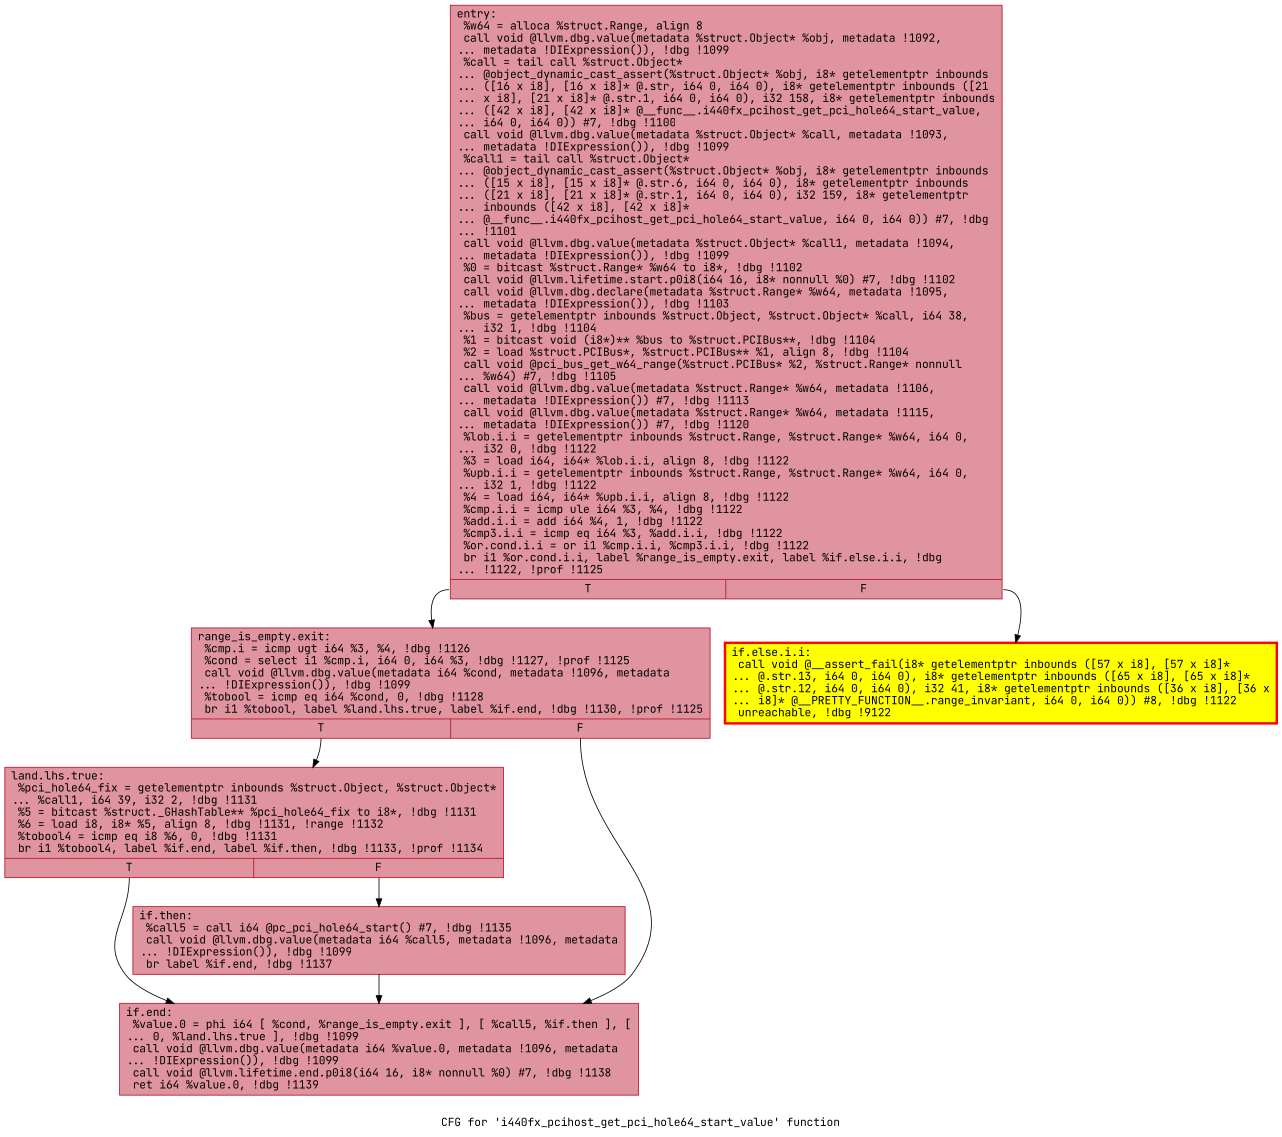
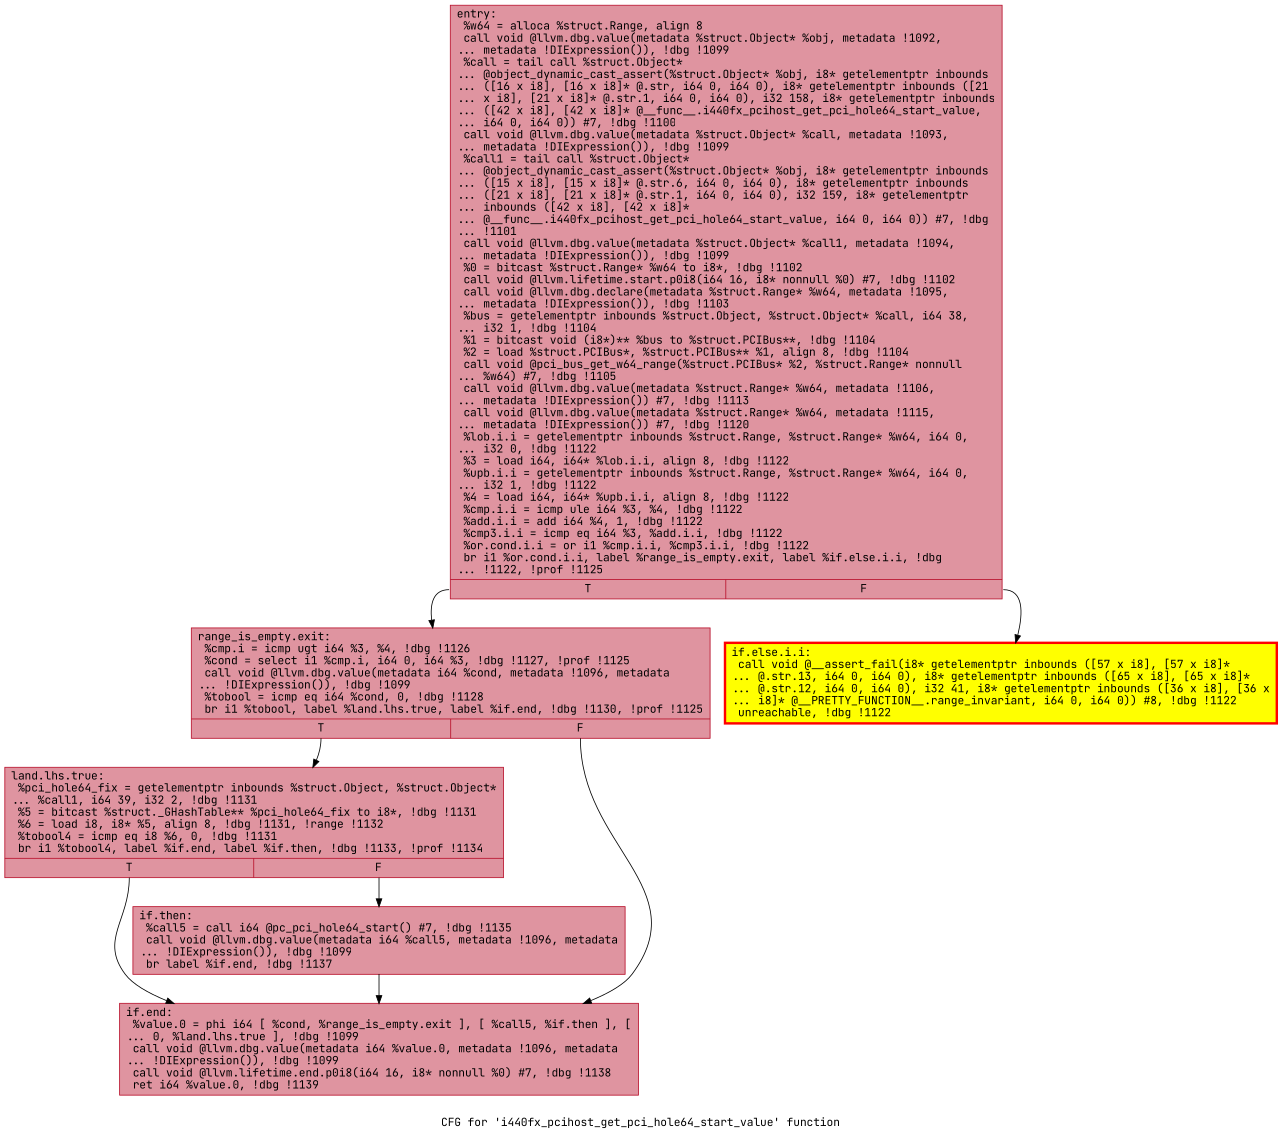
(812, 713) -> (812, 713)
